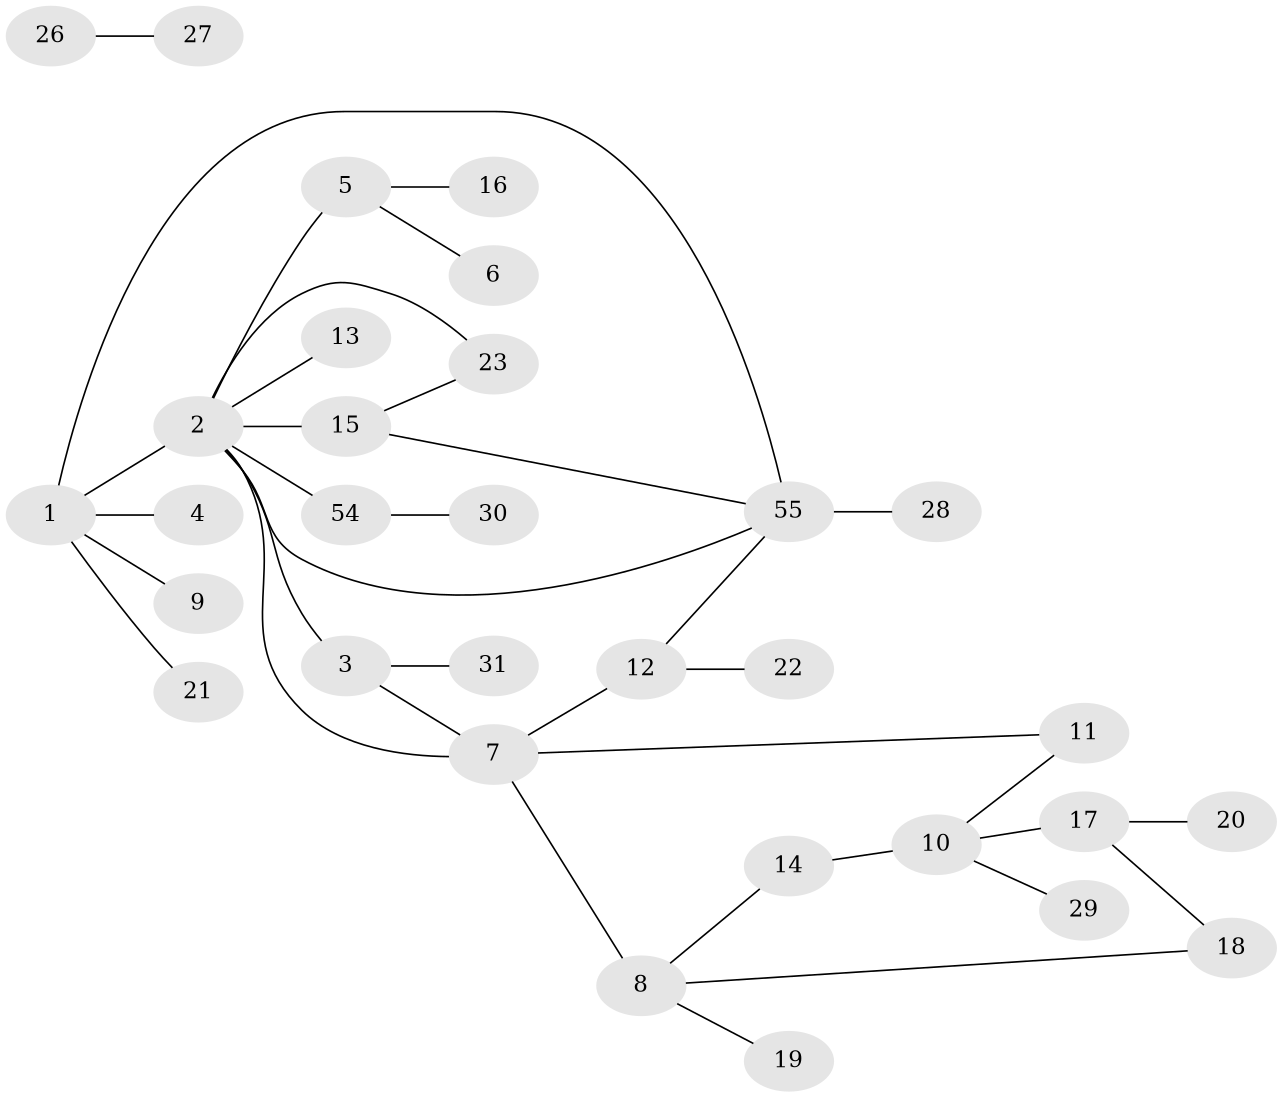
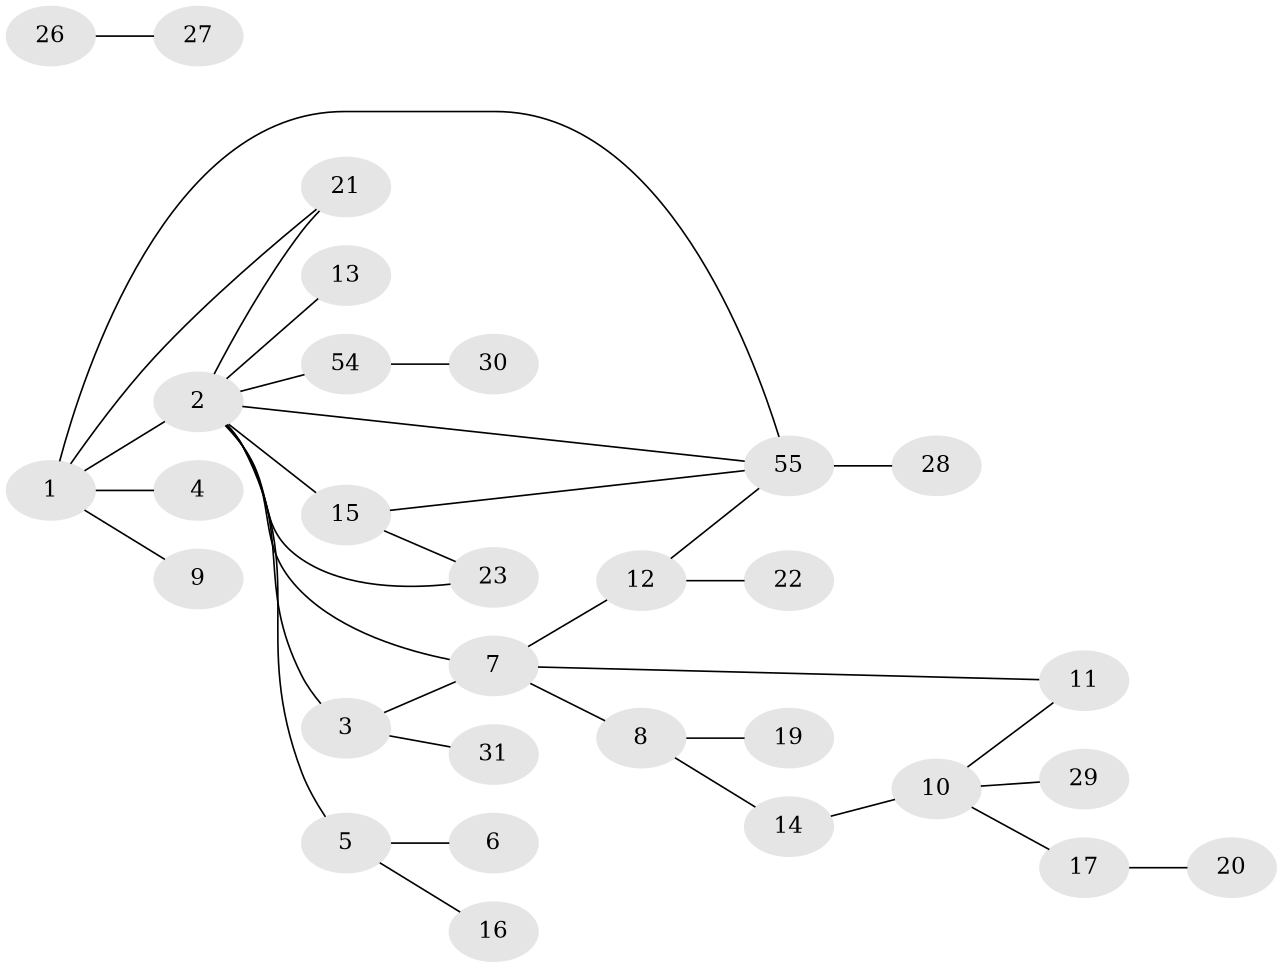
none -> (262, 289)
(1232, 948) -> none
